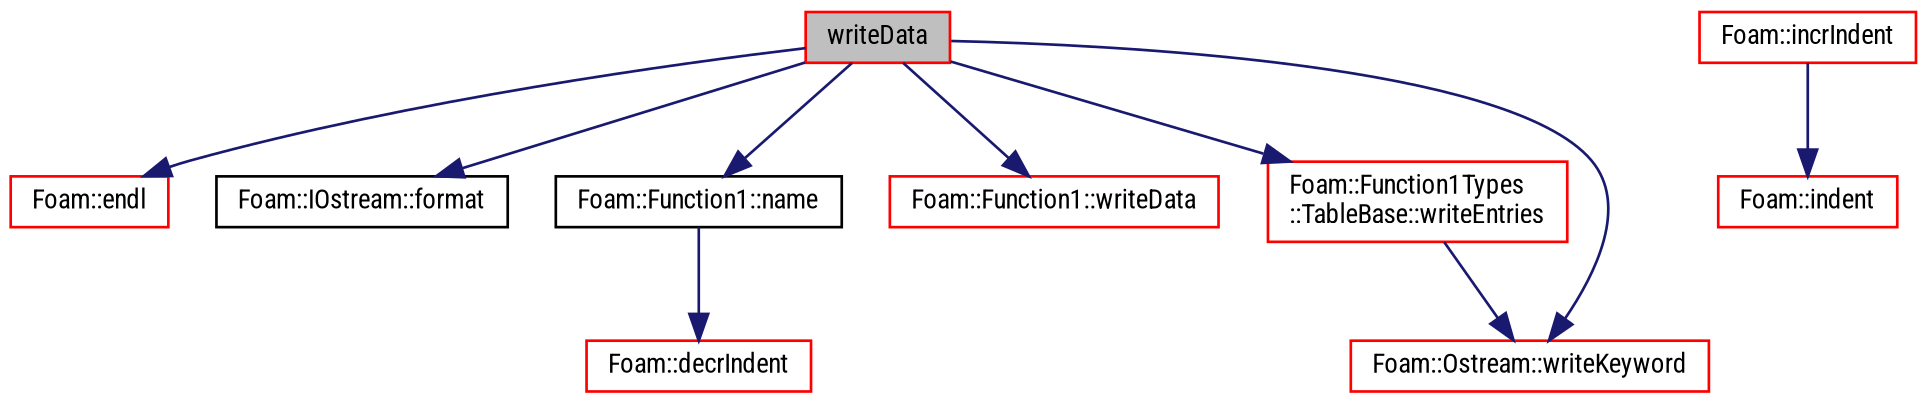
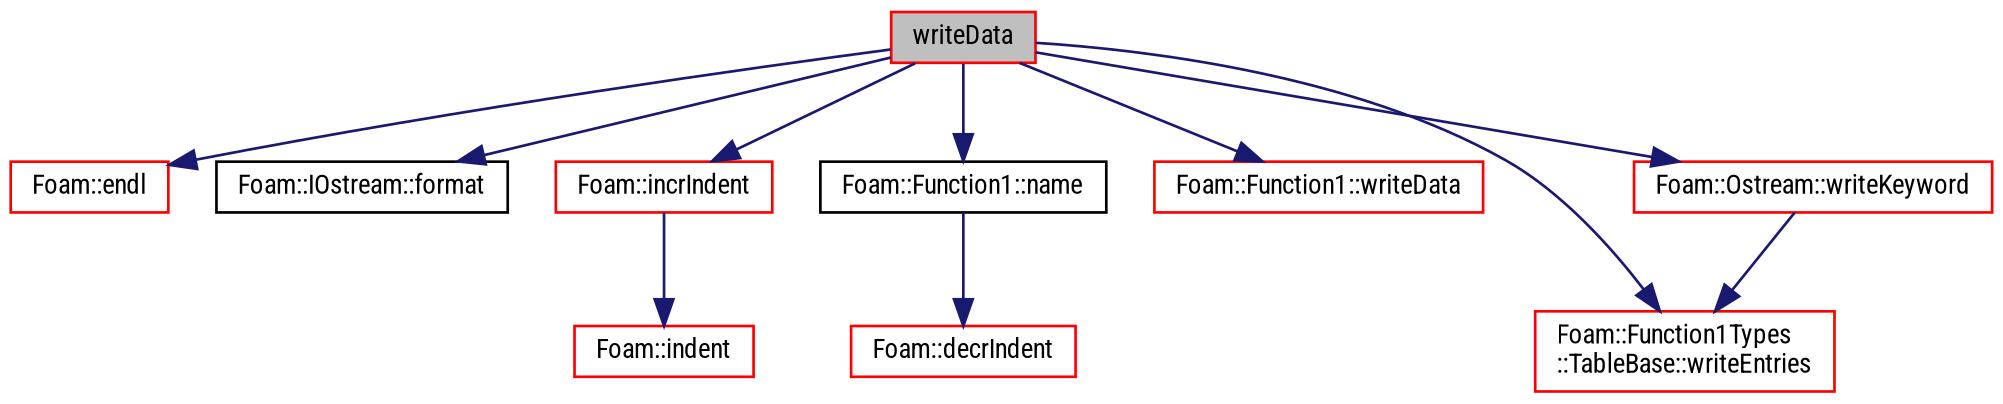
none -> (826, 106)
(1471, 280) -> (1764, 251)
